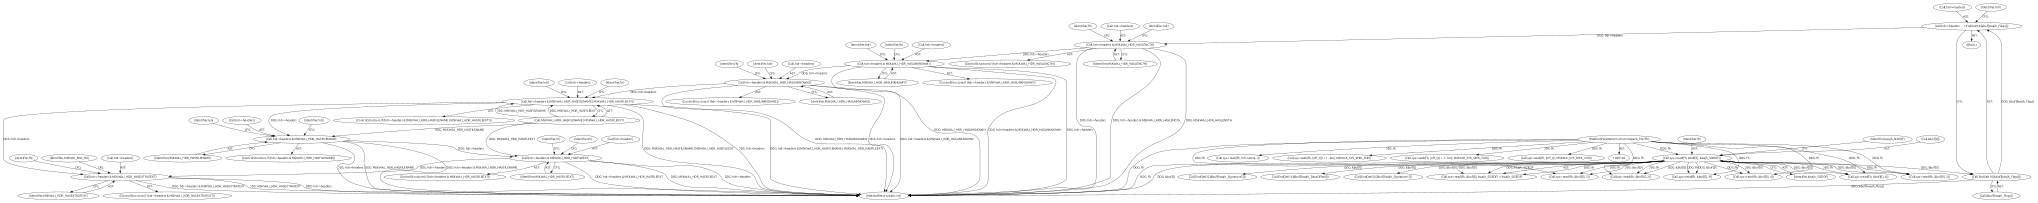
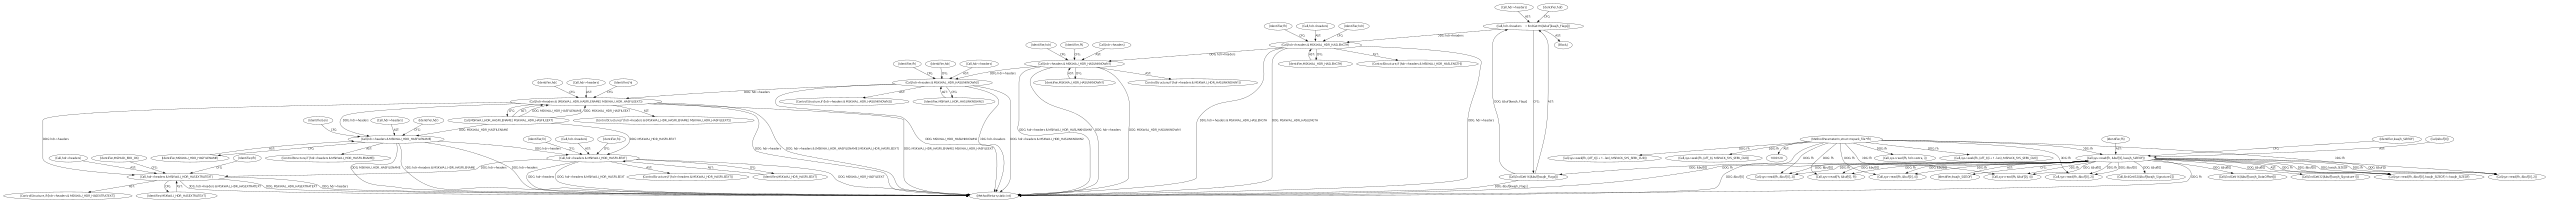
(1996, 196) -> none
